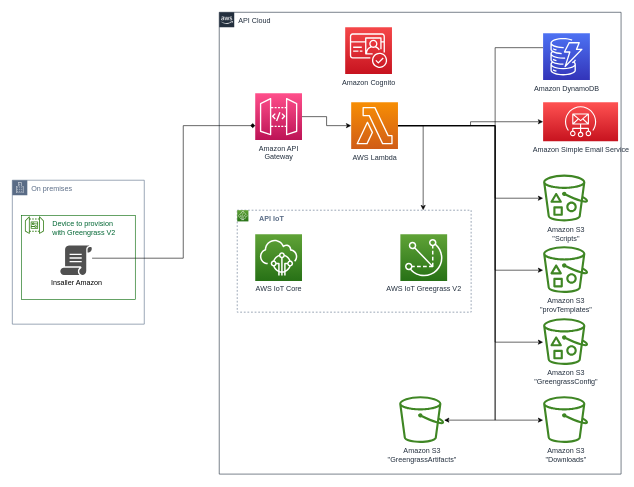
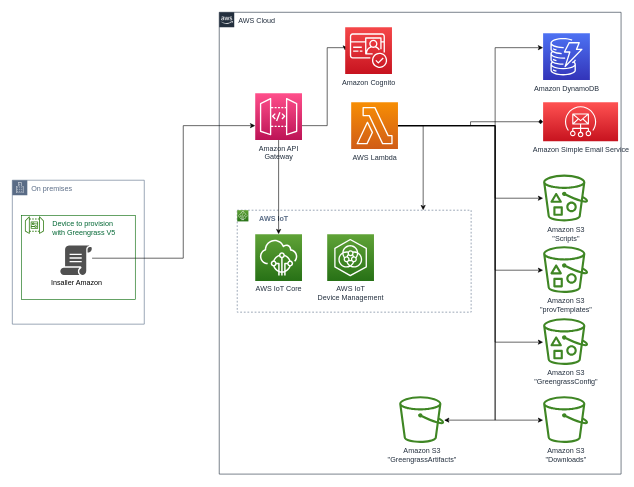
(255, 21) -> (255, 21)
(539, 48) -> (537, 48)
(313, 117) -> (279, 185)
(537, 122) -> (537, 122)
(249, 126) -> (249, 126)
none -> (313, 126)
(272, 218) -> (272, 218)
(86, 224) -> (86, 224)
none -> (351, 258)
(424, 258) -> none
